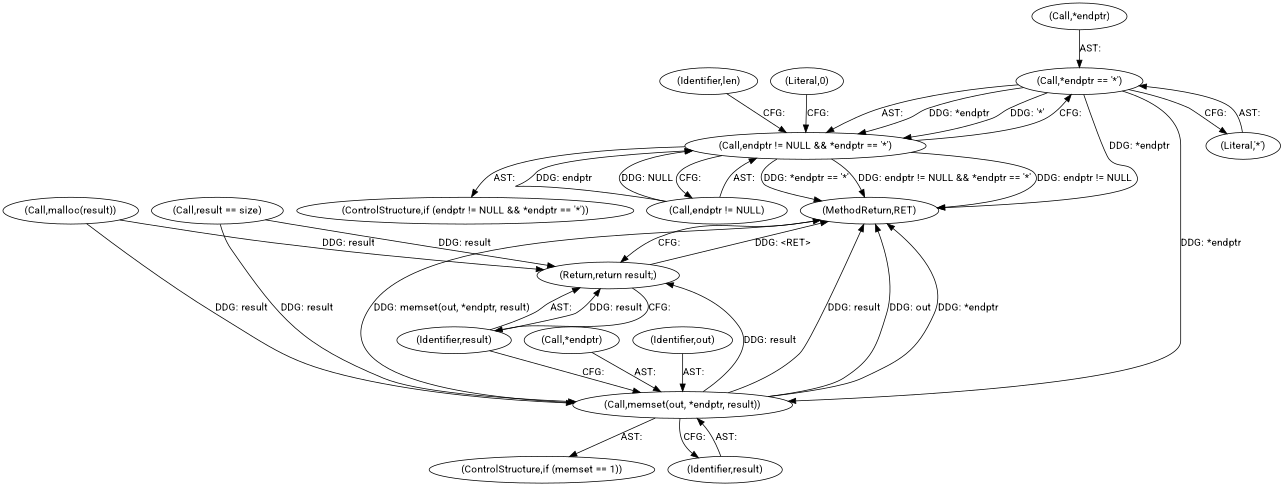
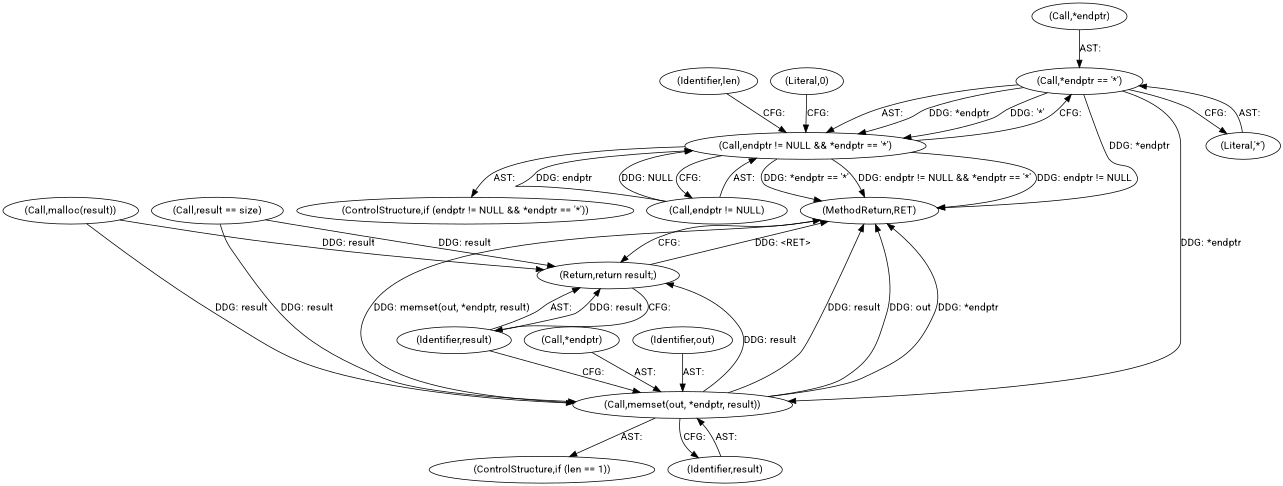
(542, 470) -> (542, 470)
